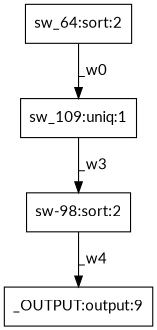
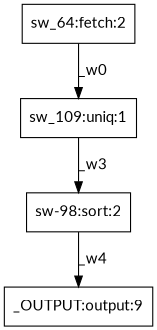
(79, 24) -> (79, 24)
